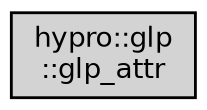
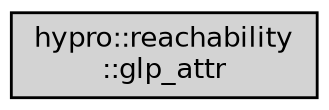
(103, 55) -> (164, 55)
